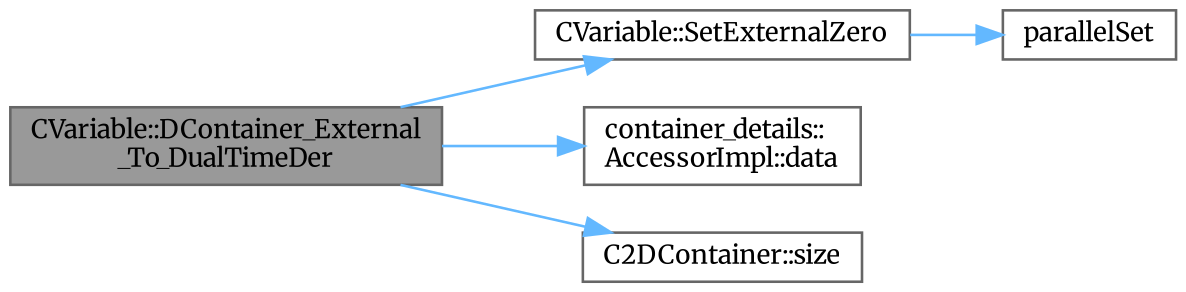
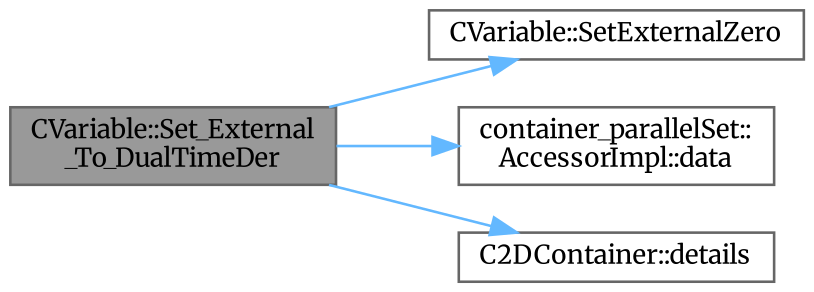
(1089, 35) -> none
(226, 146) -> (173, 146)
(722, 146) -> (616, 146)
(722, 257) -> (616, 257)
